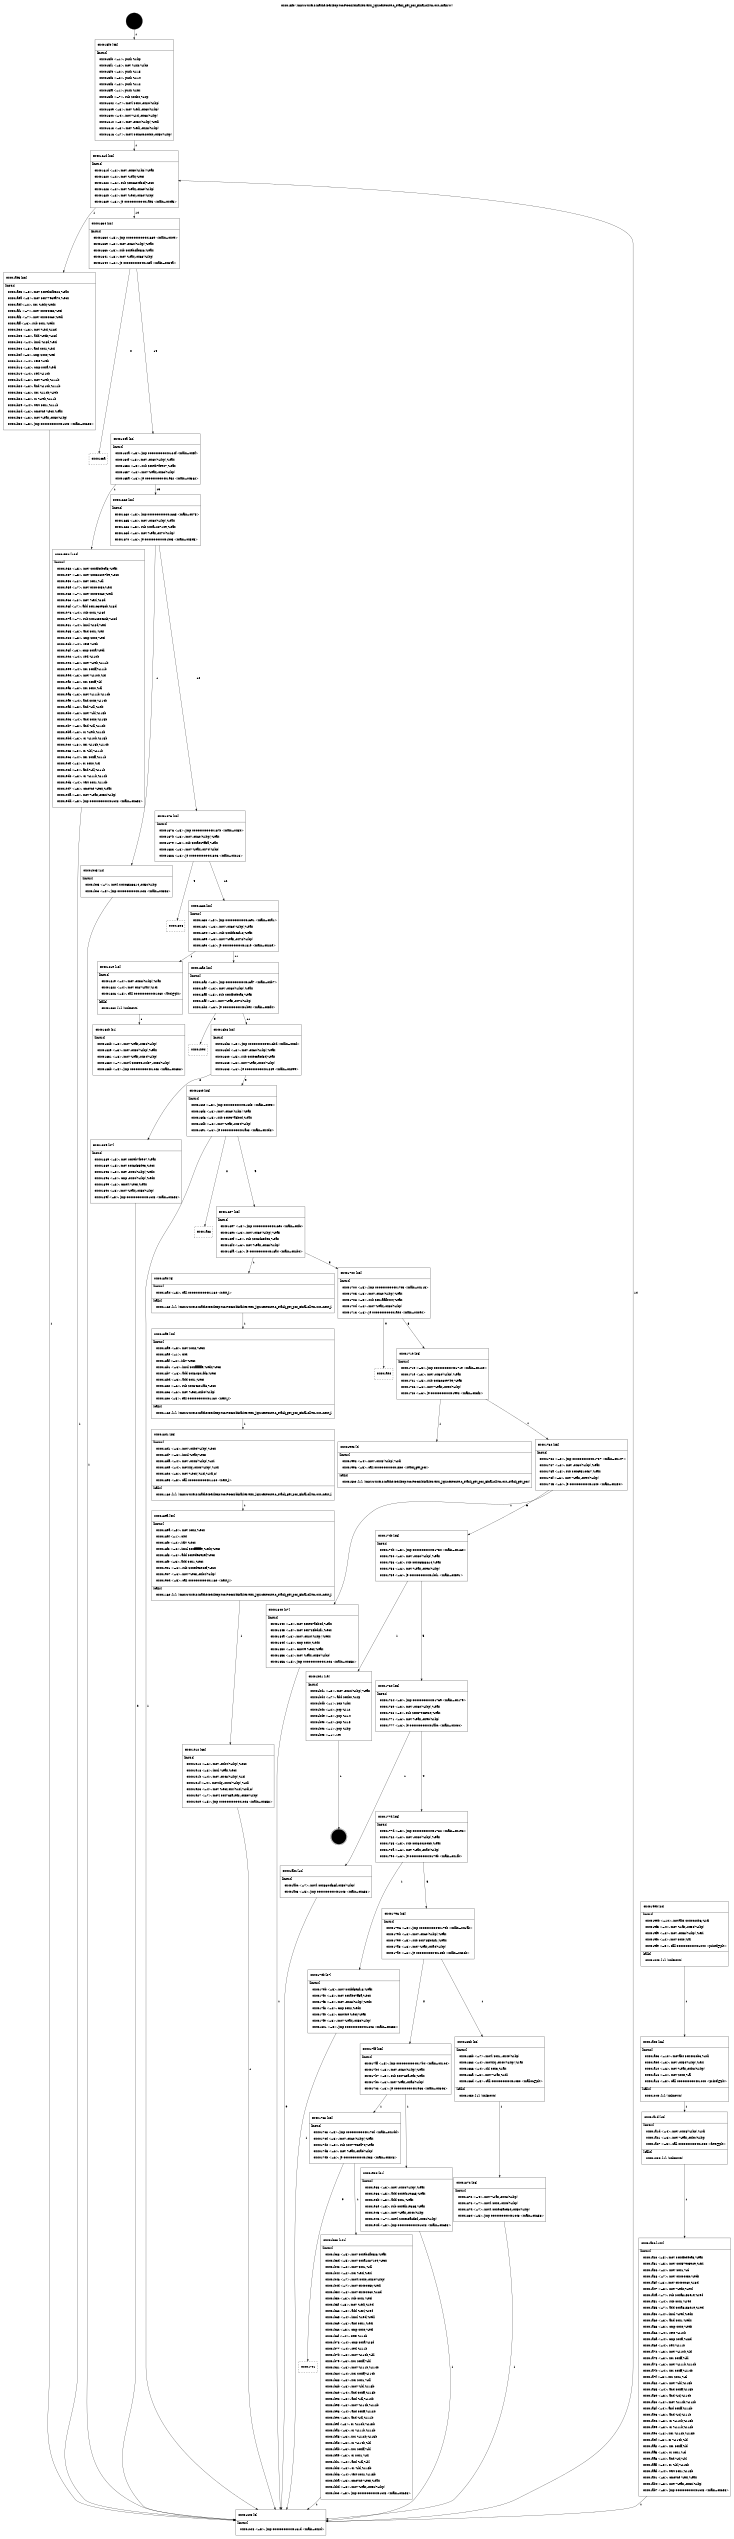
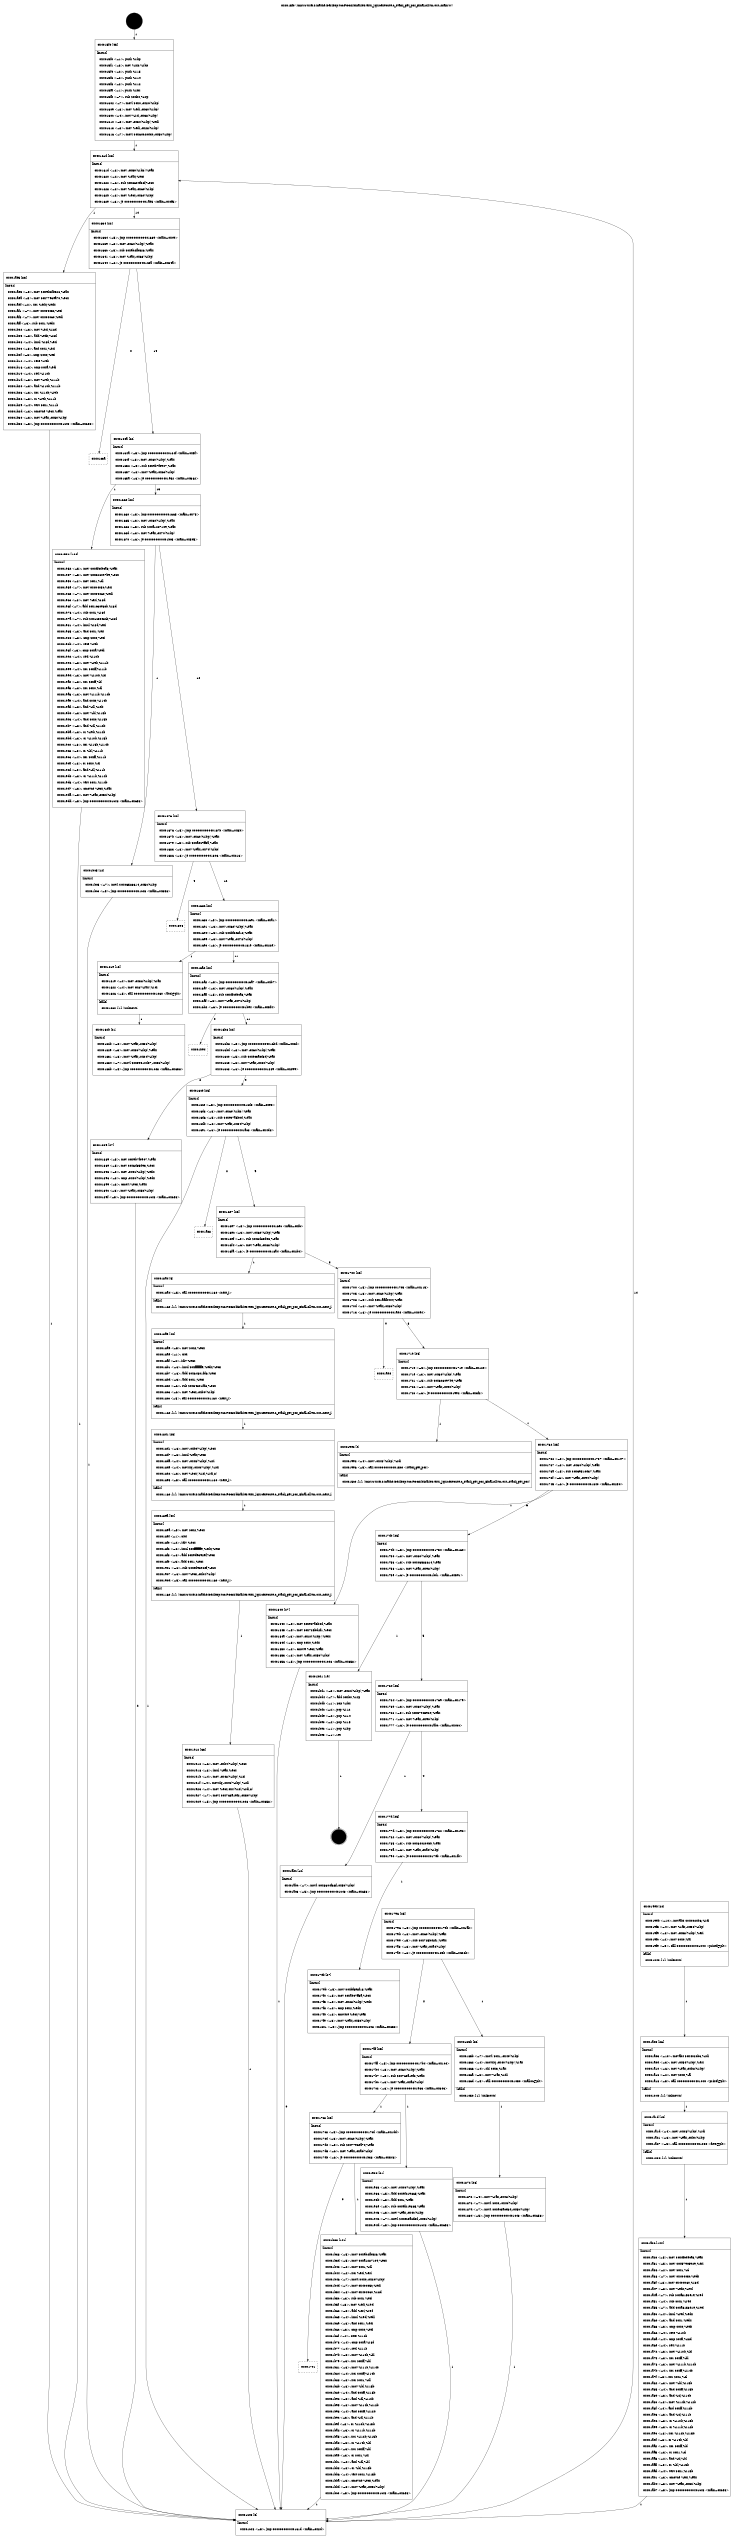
(425, 1884) -> none
(295, 2267) -> none
